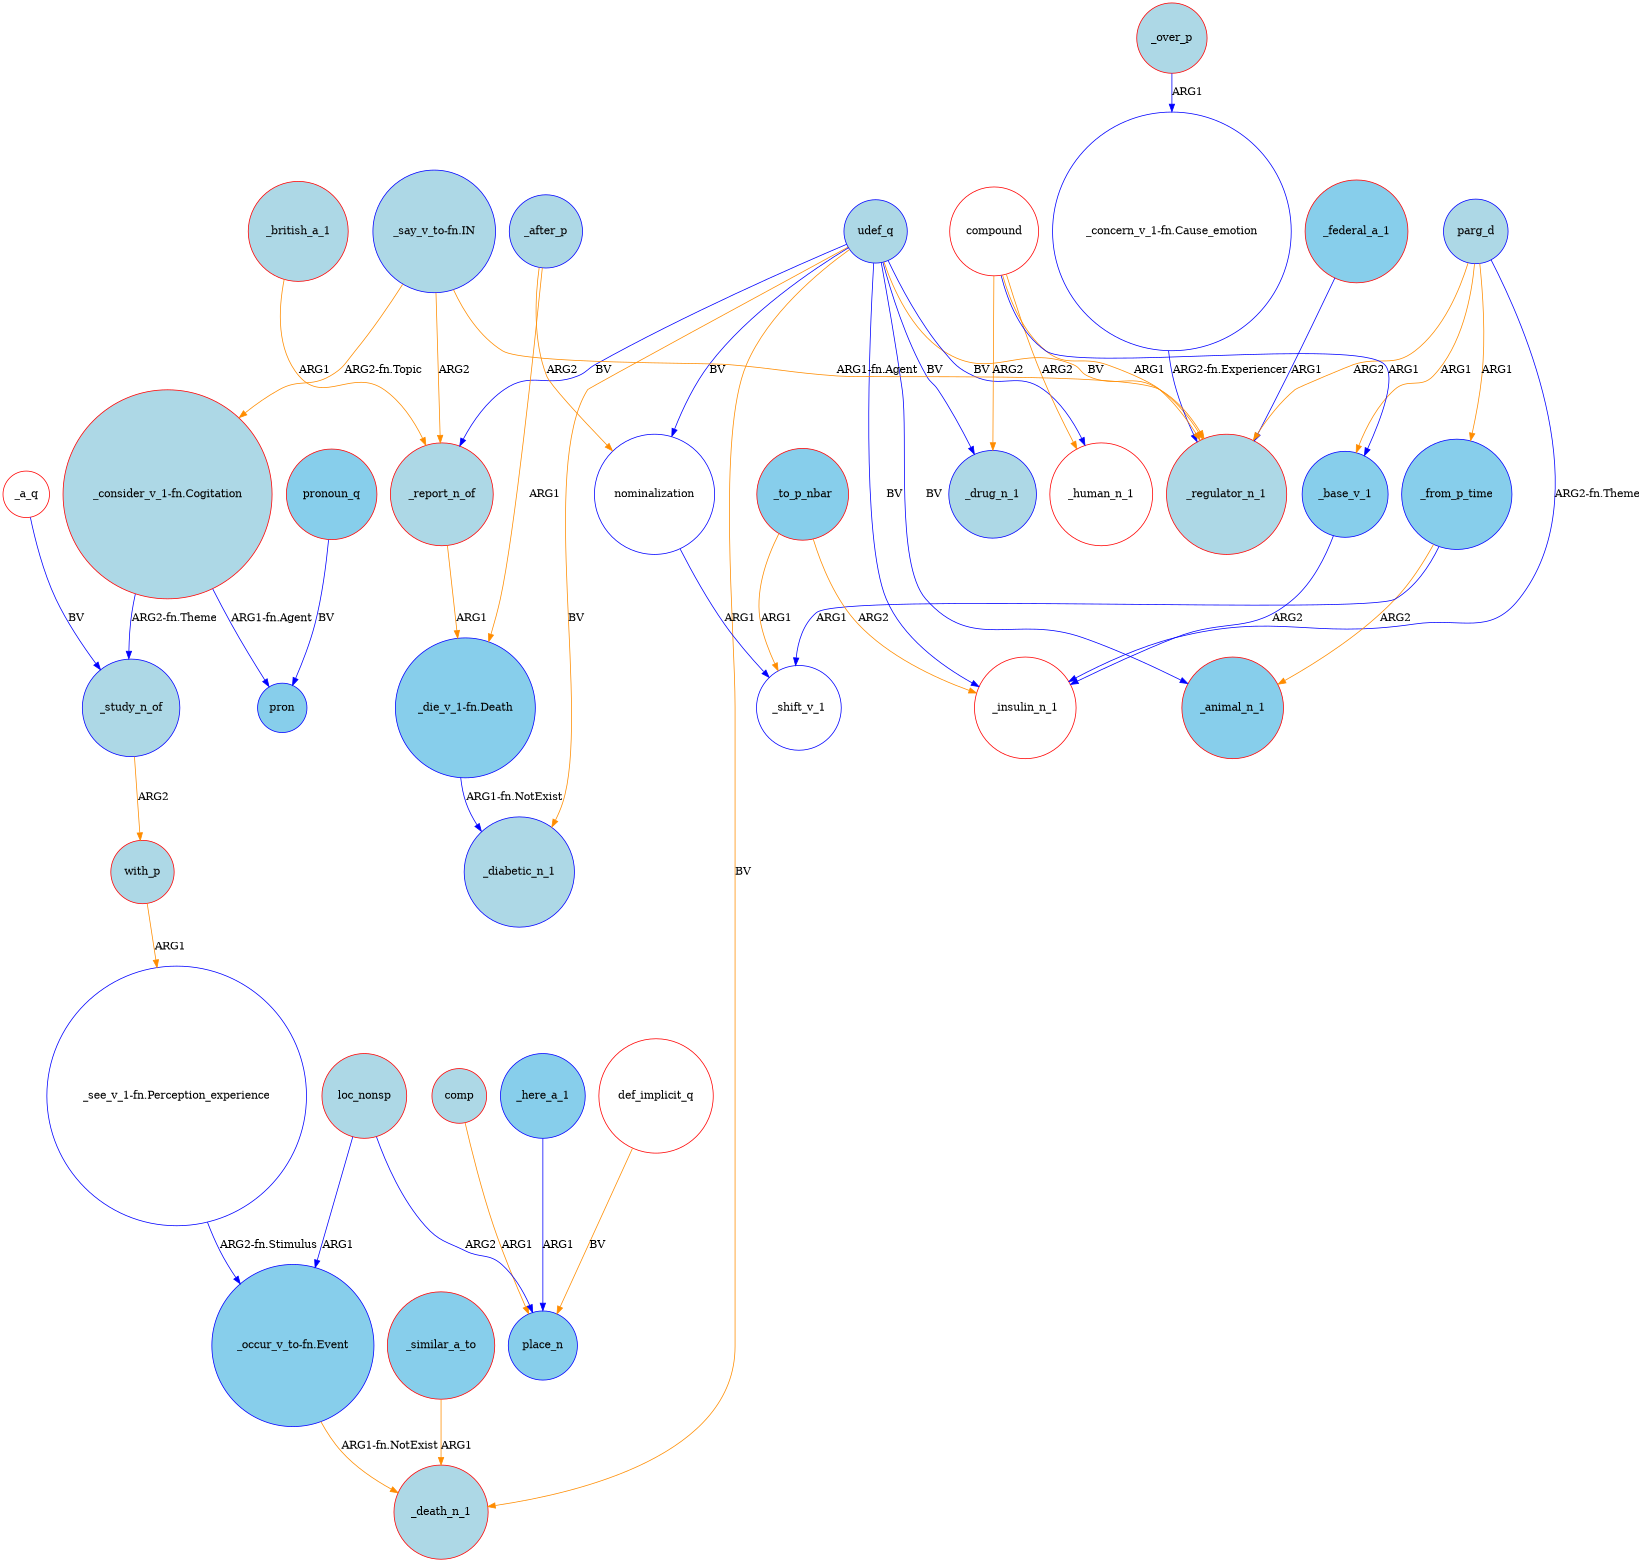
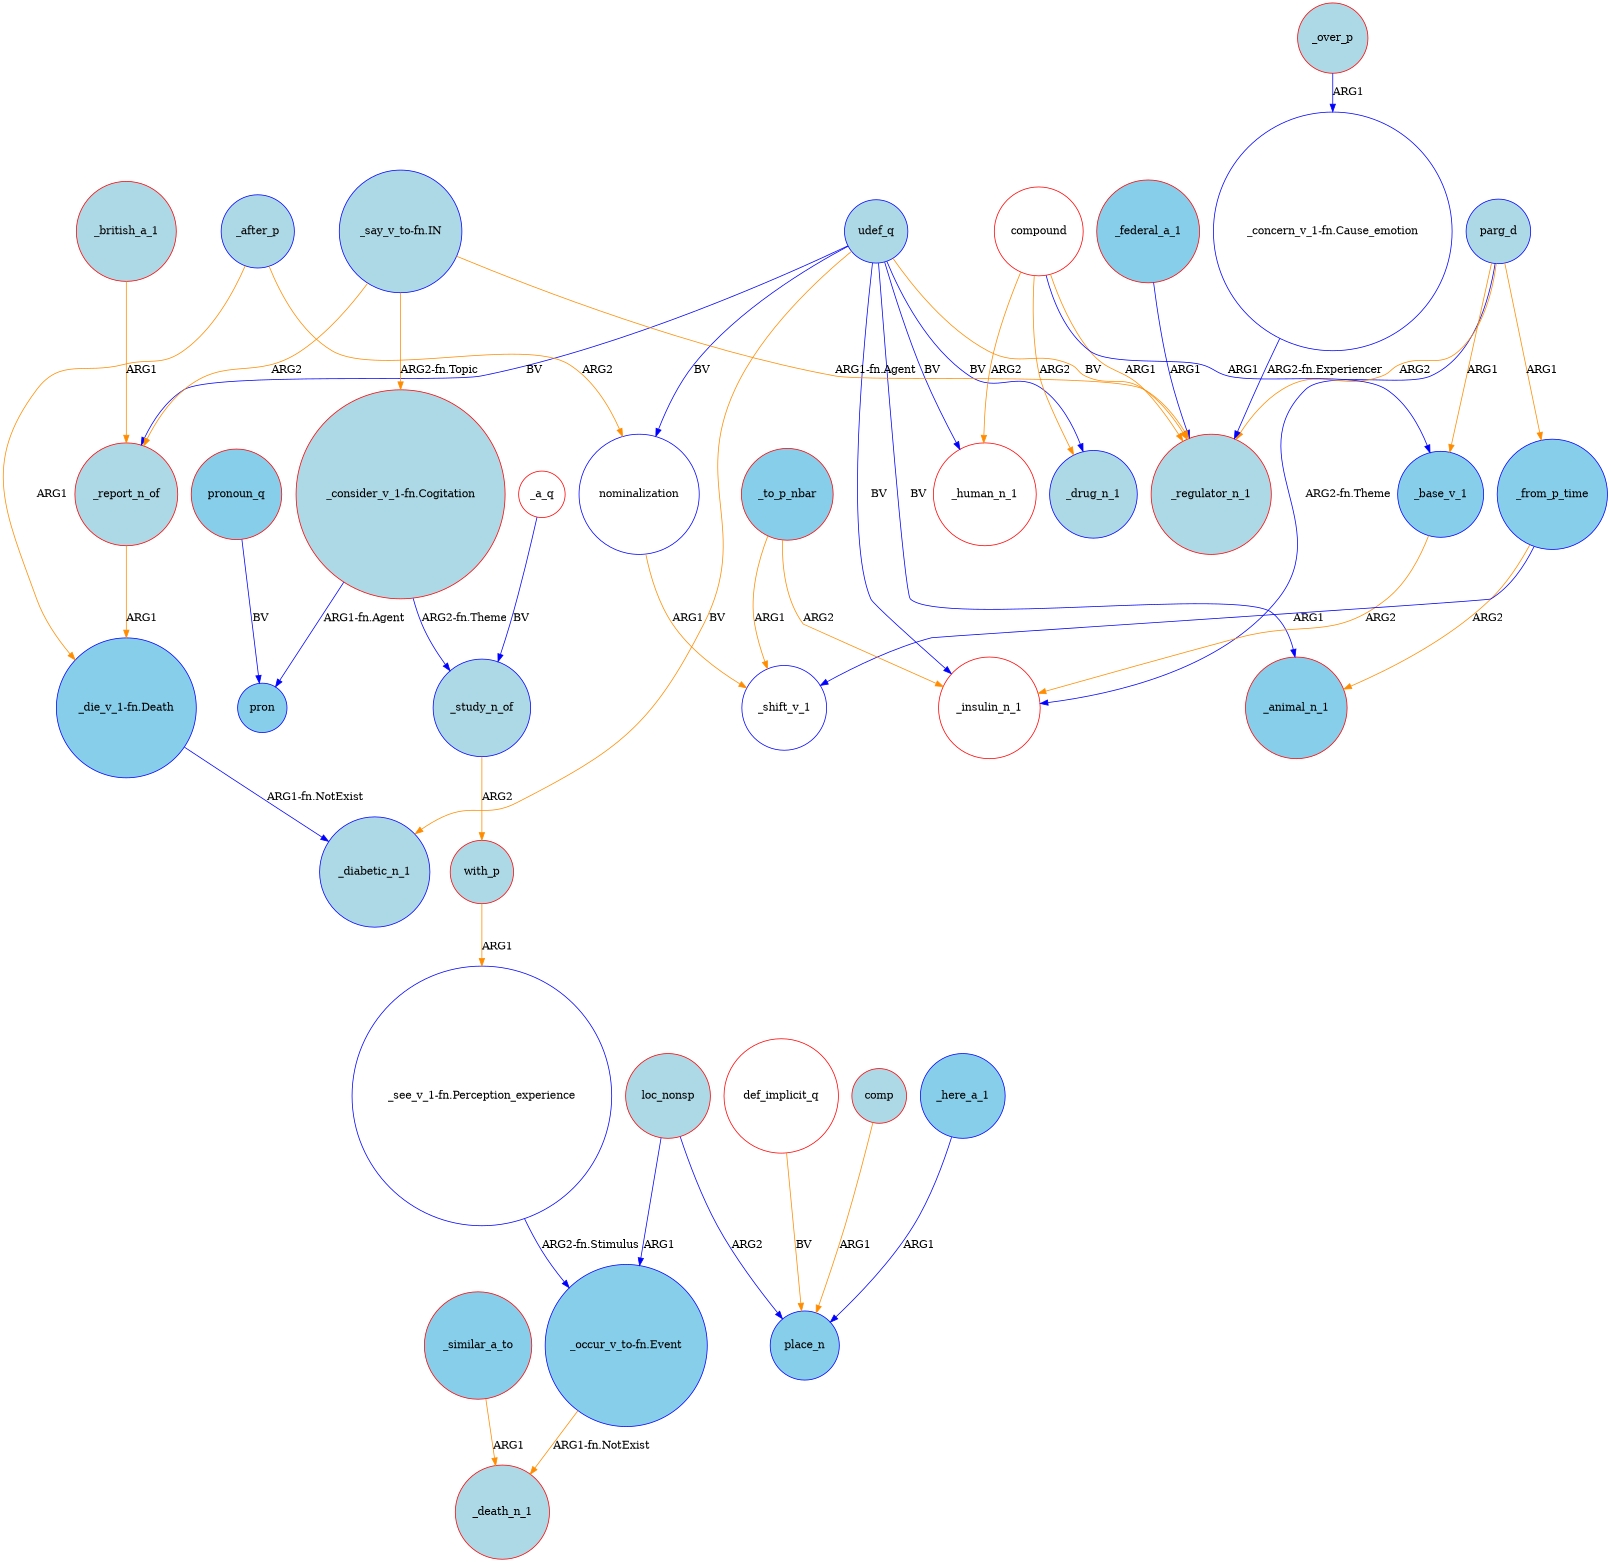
(717, 613) -> (677, 630)
(1252, 622) -> (1255, 634)
(735, 932) -> none
